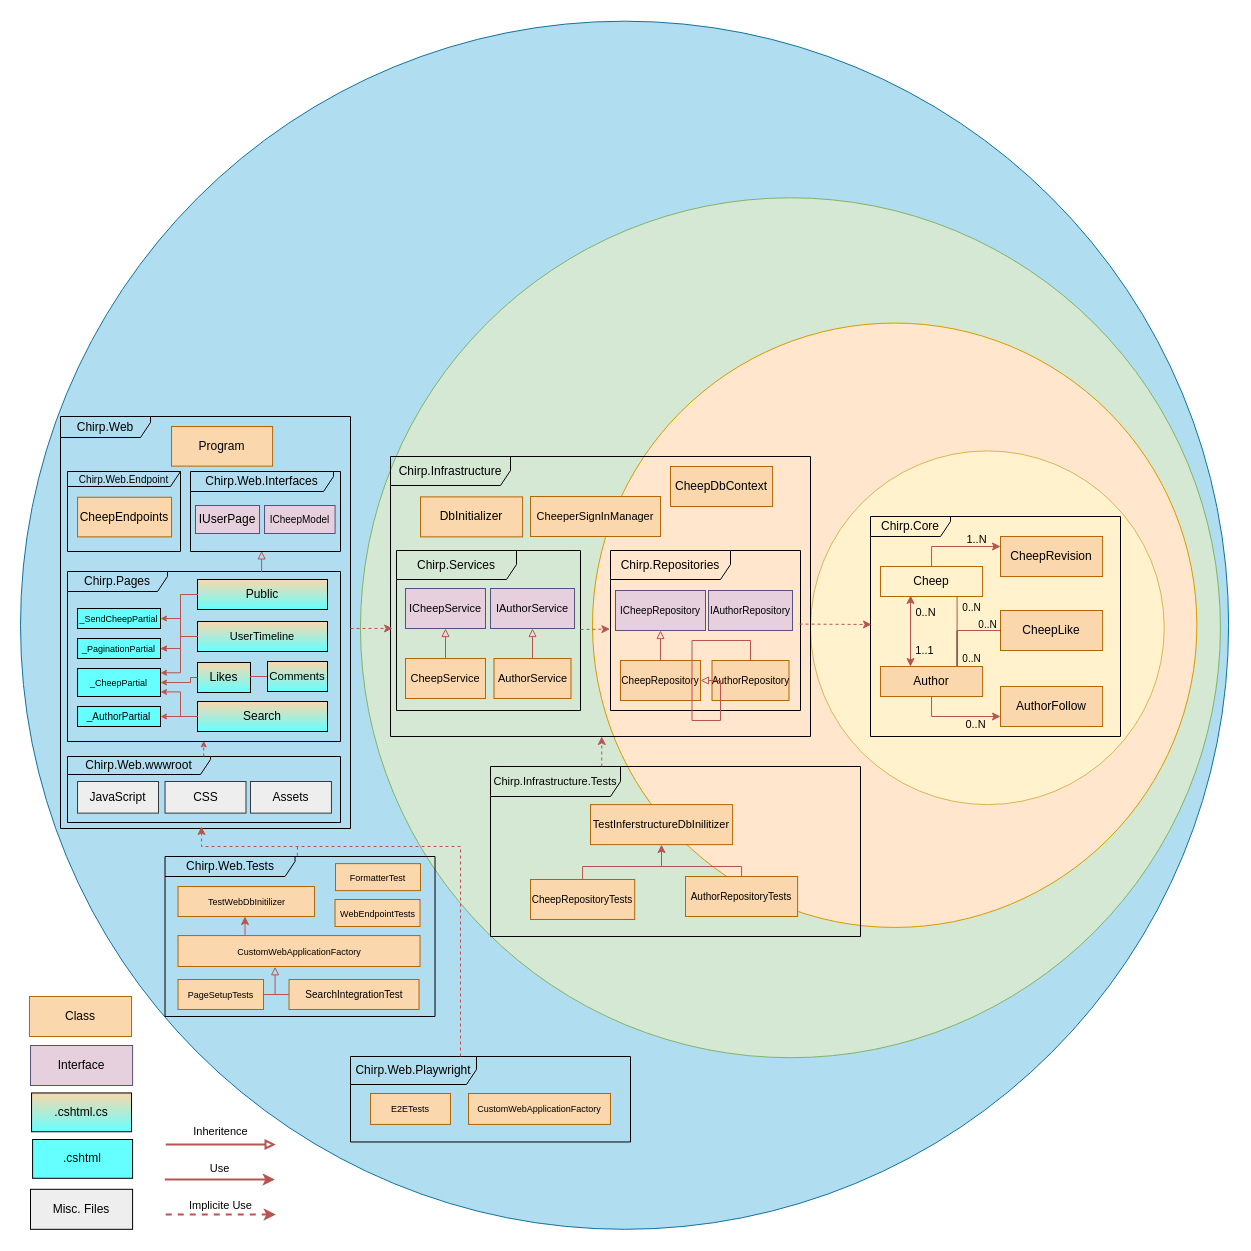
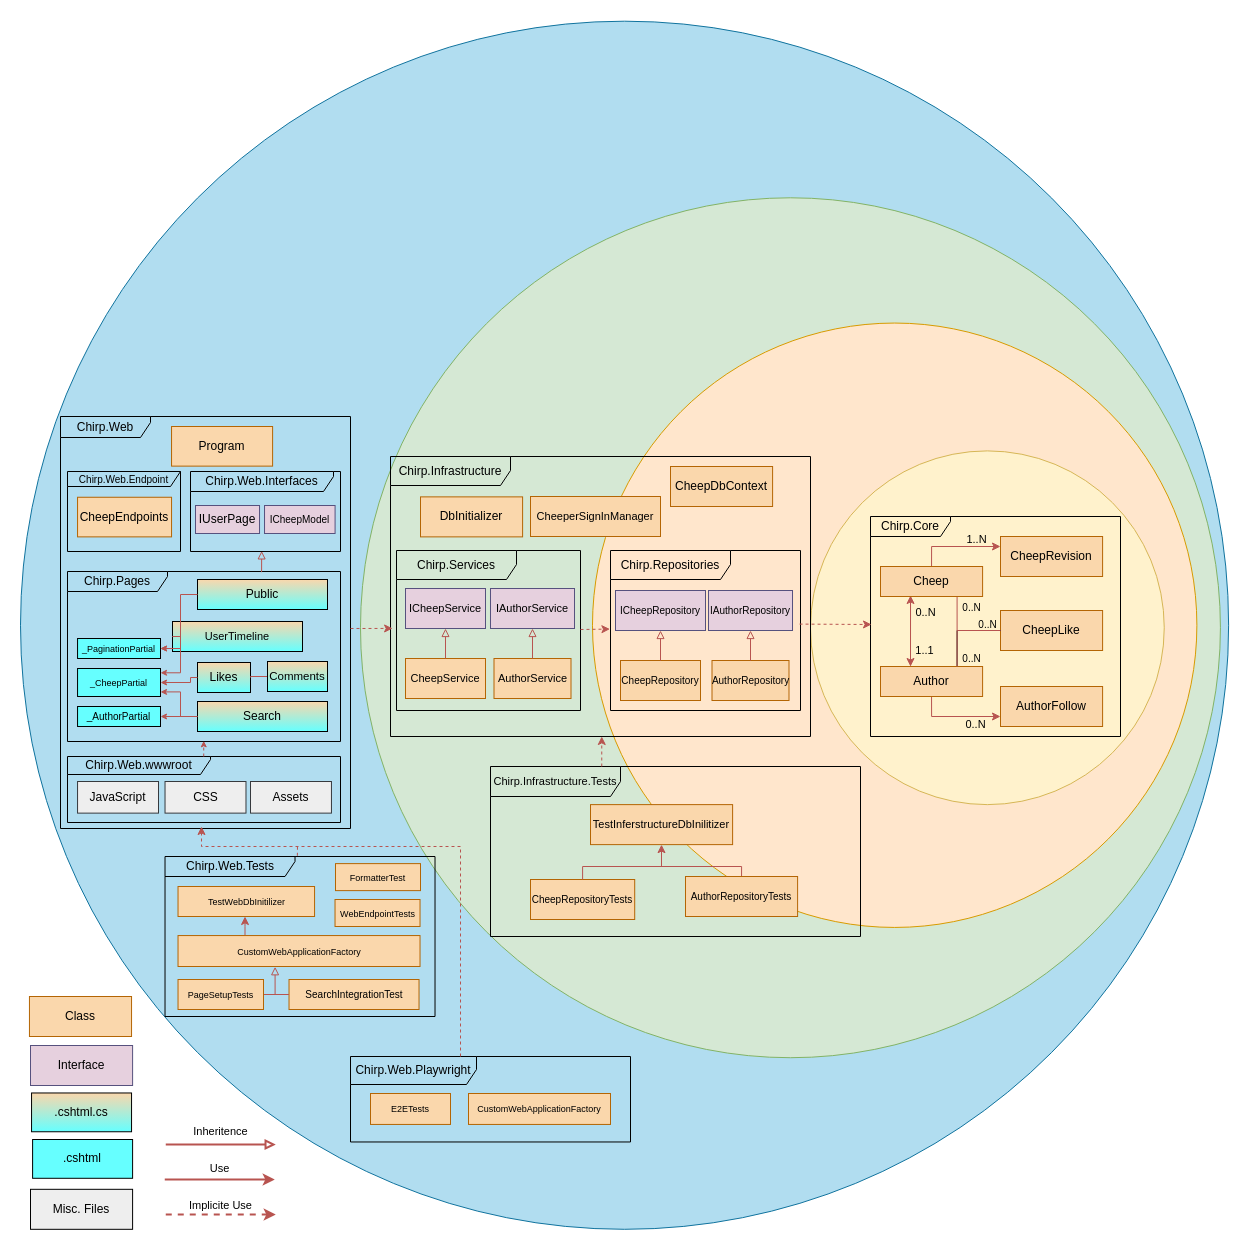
(932, 582) -> (932, 582)
(119, 619) -> none
(172, 619) -> none
(263, 637) -> (238, 637)
(721, 711) -> (751, 641)
